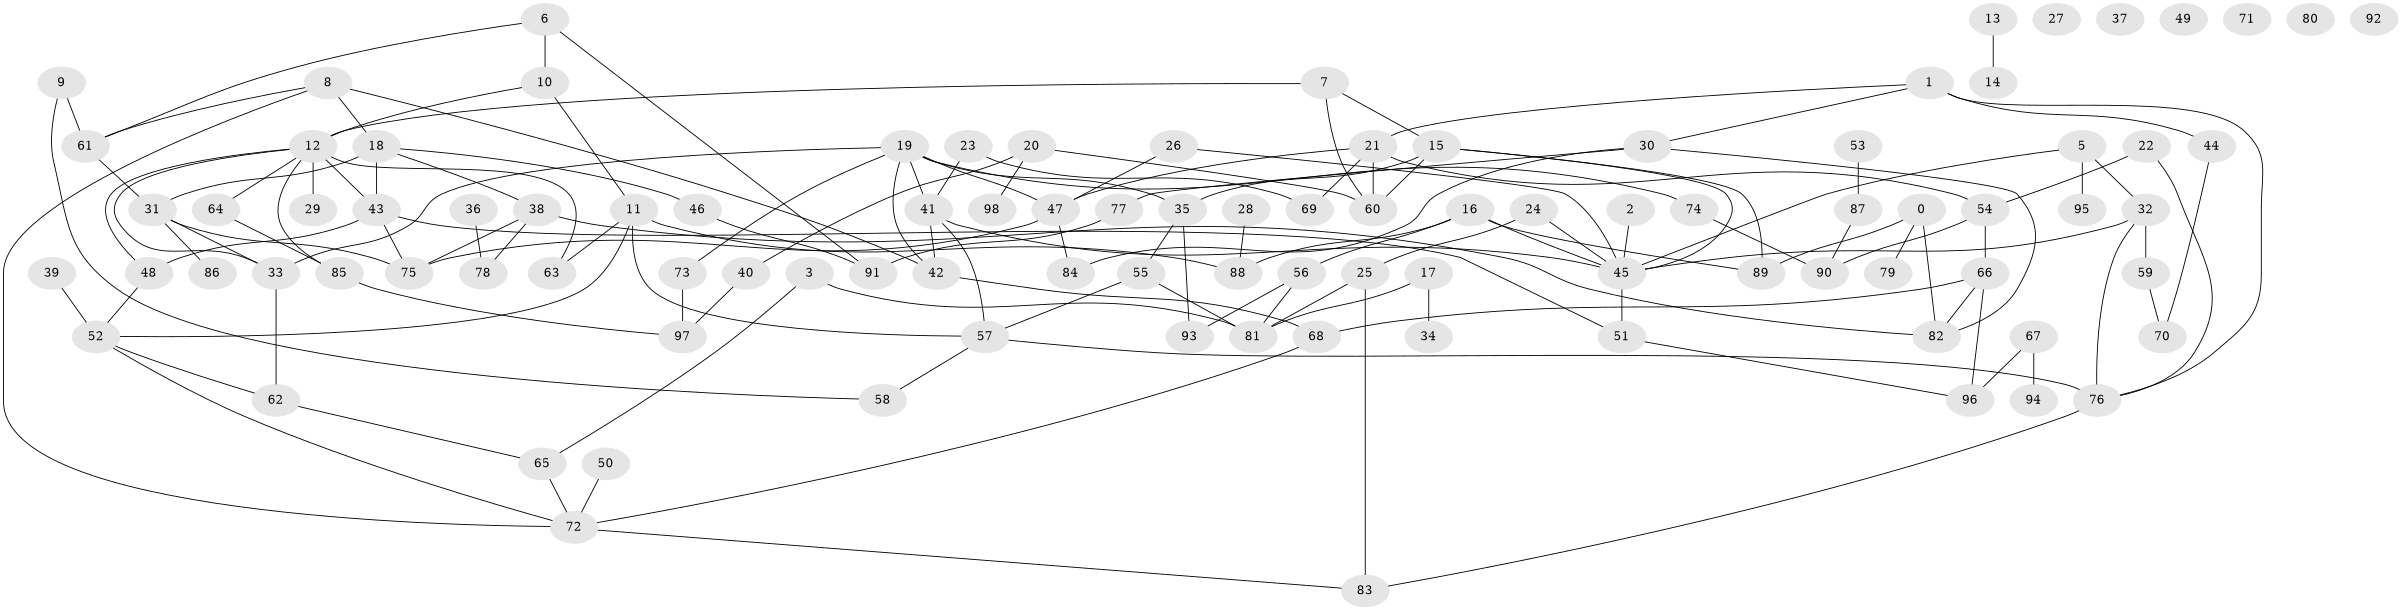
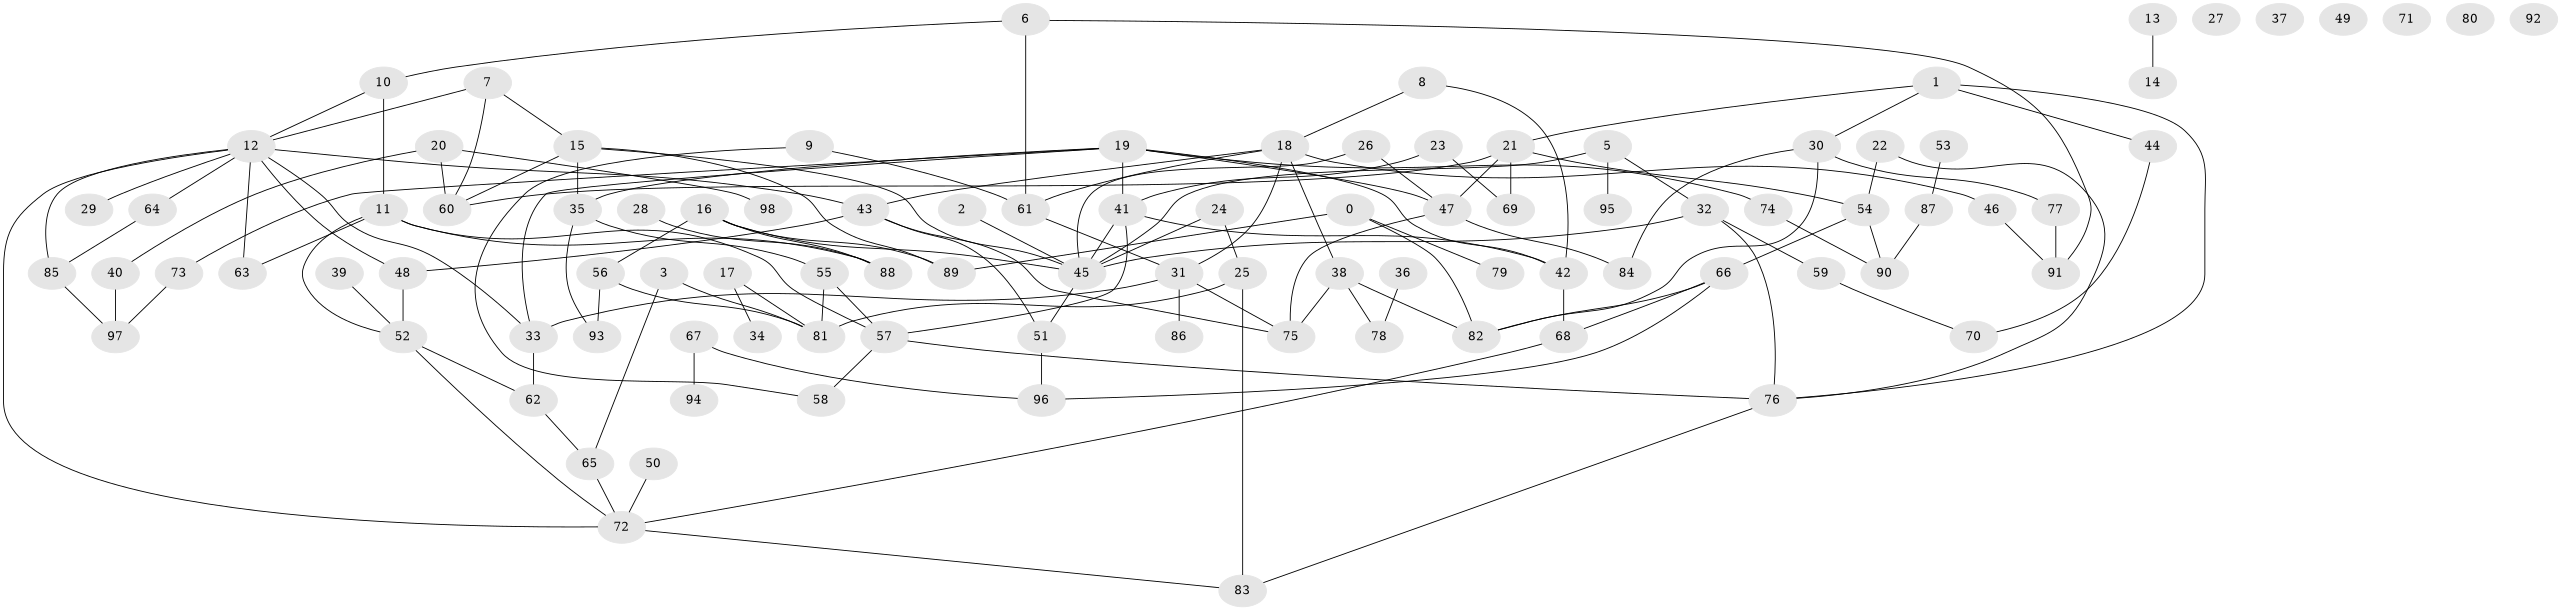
(204, 108) -> (1152, 171)
(25, 441) -> (81, 473)
